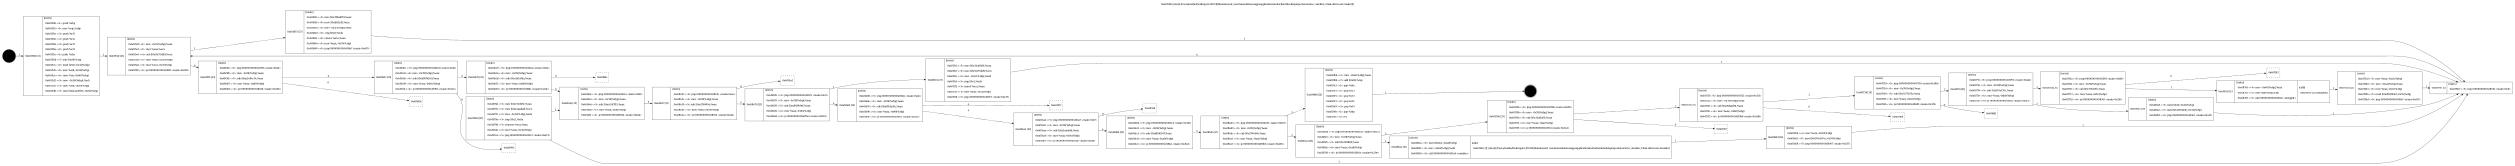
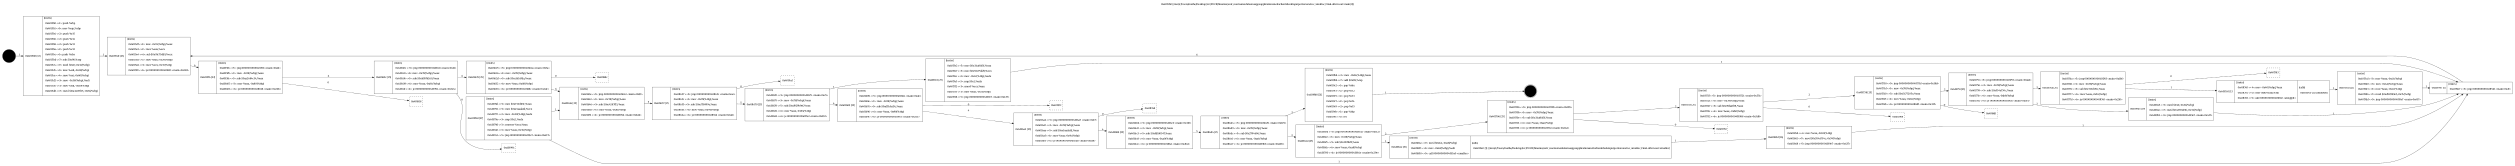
(328, 32) -> none
